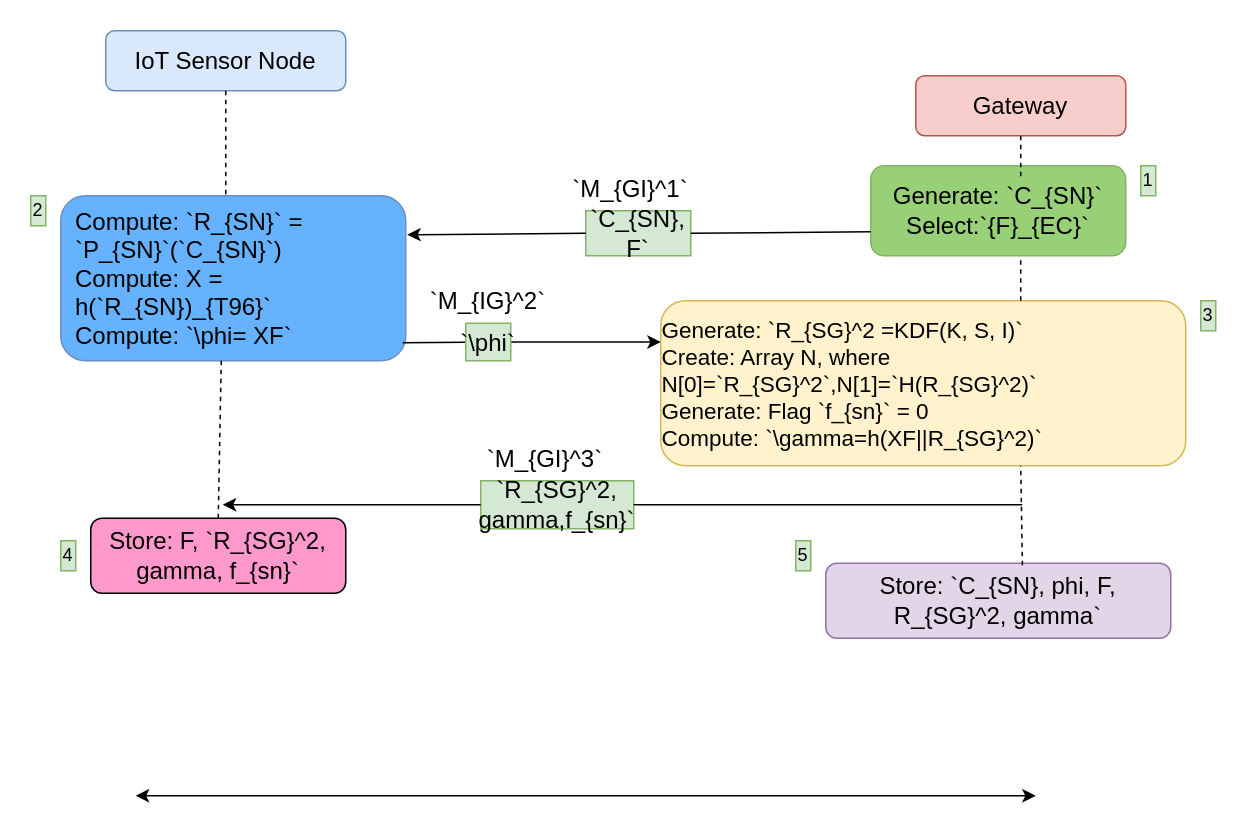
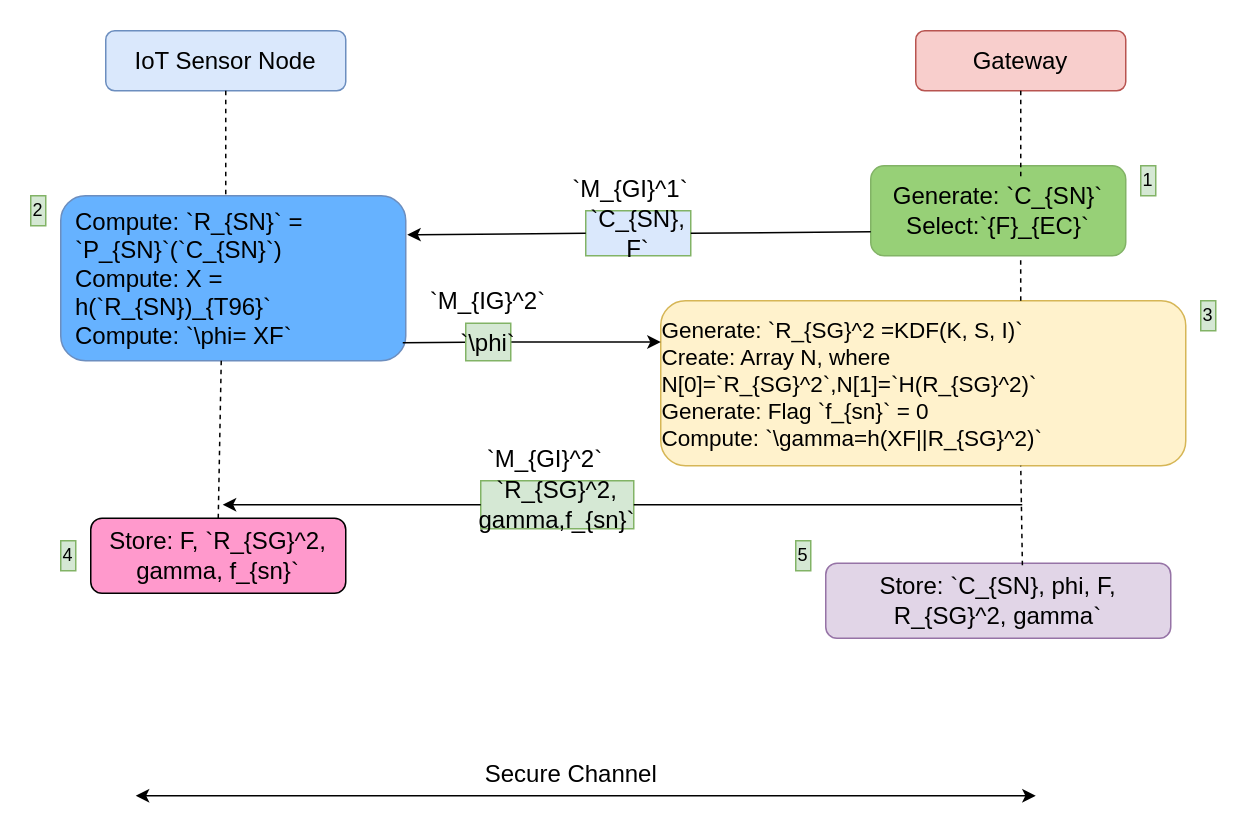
(1021, 106) -> (1021, 61)
(638, 233) -> (638, 233)
(545, 458) -> (545, 458)
none -> (571, 773)
